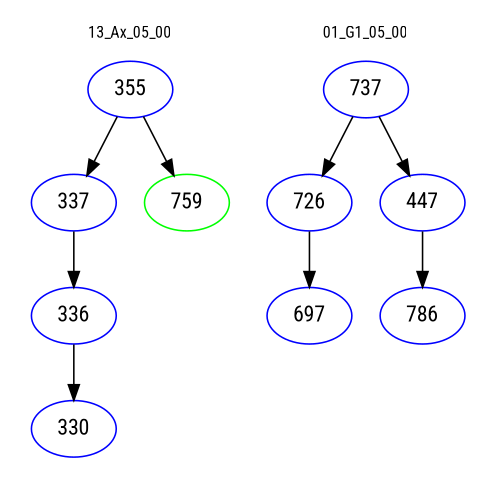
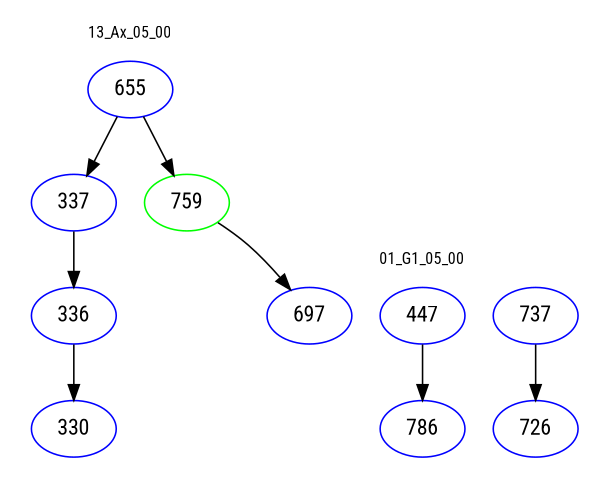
(130, 90) -> (130, 90)
(391, 139) -> none
(309, 251) -> (264, 261)
